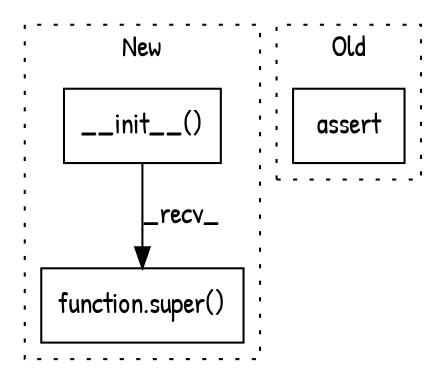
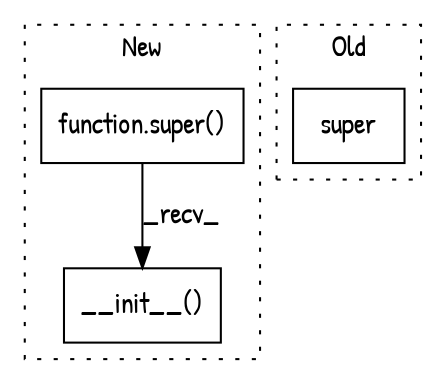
(349, 126) -> (349, 126)
(142, 205) -> (142, 205)
